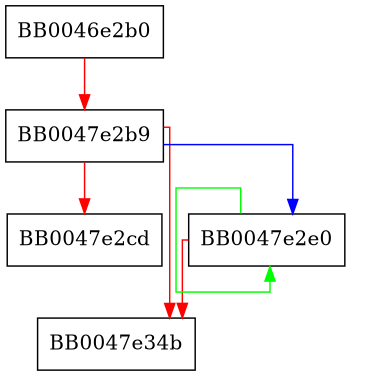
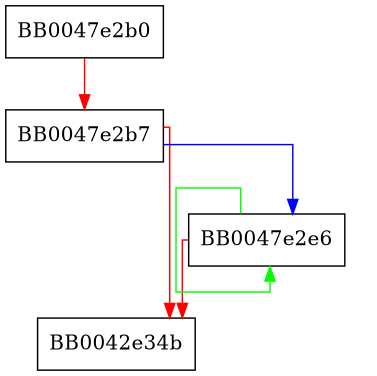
(85, 32) -> (85, 32)
(85, 136) -> (85, 136)
(85, 240) -> none
(267, 240) -> (267, 240)
(116, 344) -> (116, 344)
